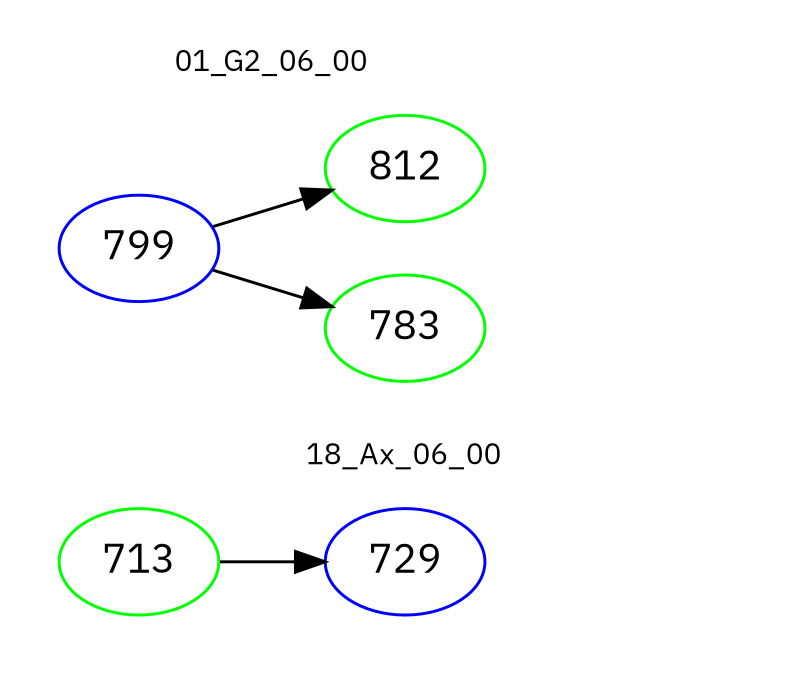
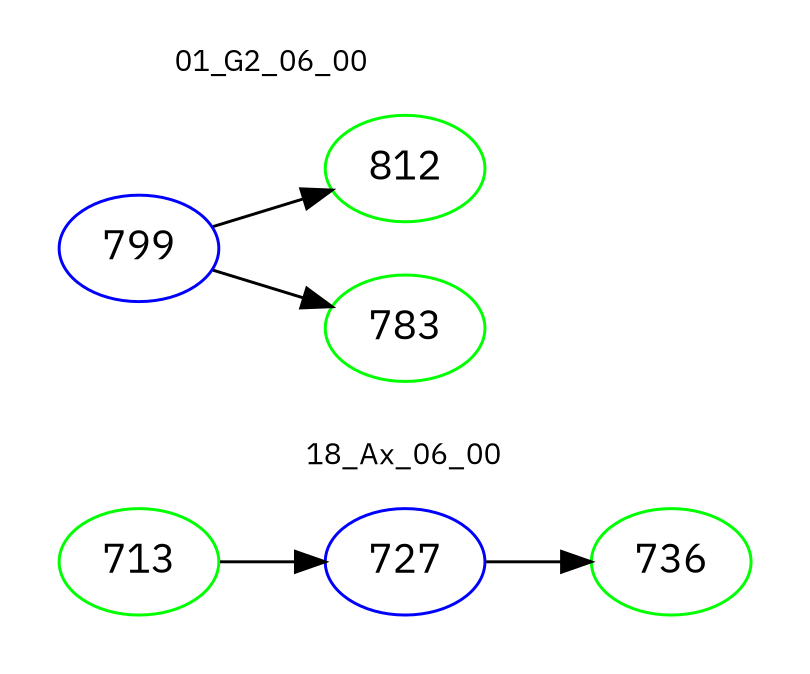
(405, 562) -> (405, 562)
none -> (671, 562)
